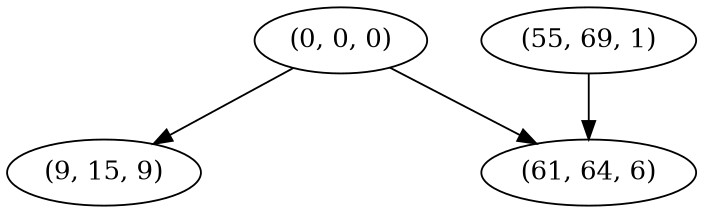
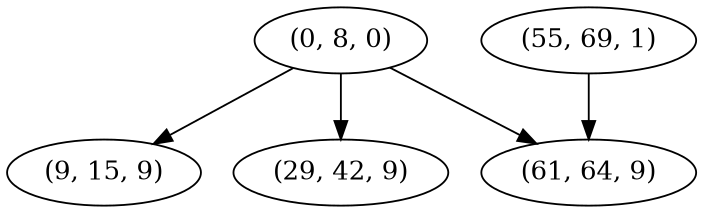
(341, 40) -> (341, 40)
none -> (341, 173)
(589, 173) -> (589, 173)
